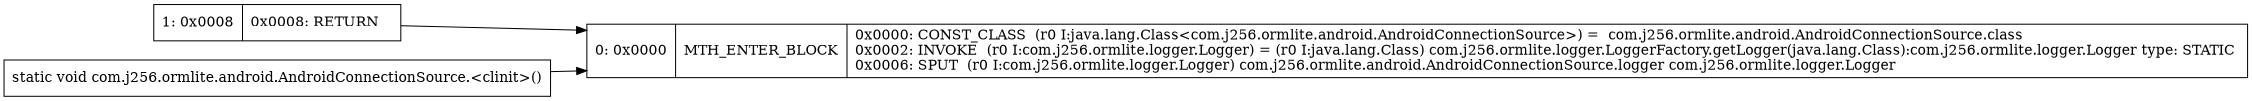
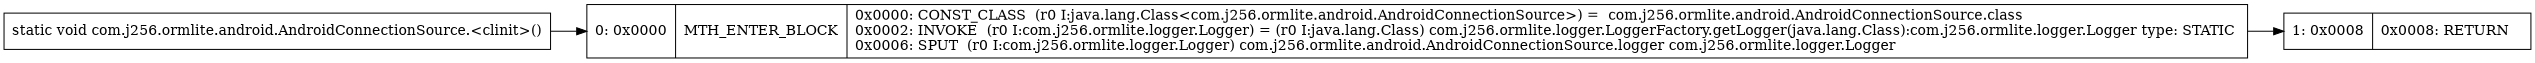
(489, 28) -> (2260, 31)
